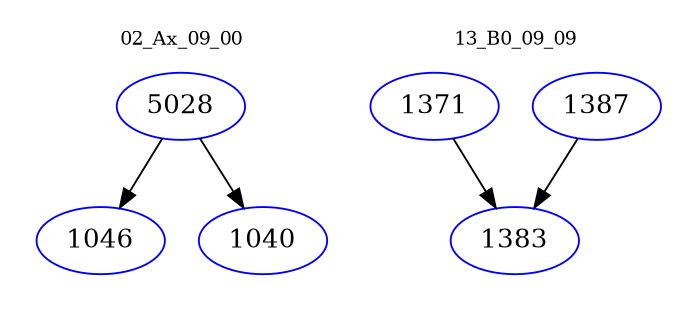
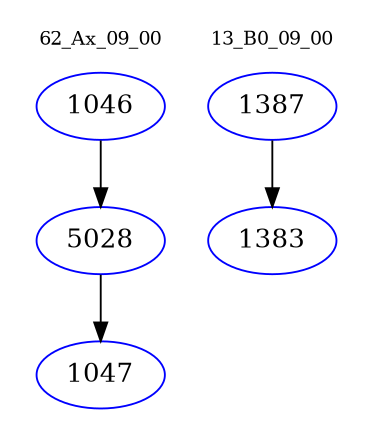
(182, 40) -> (101, 40)
(516, 40) -> (272, 40)
(435, 106) -> none
(146, 165) -> (101, 164)
(263, 241) -> (101, 375)
